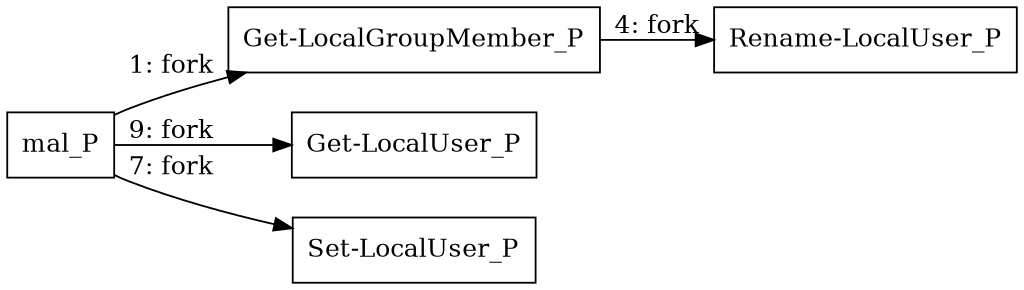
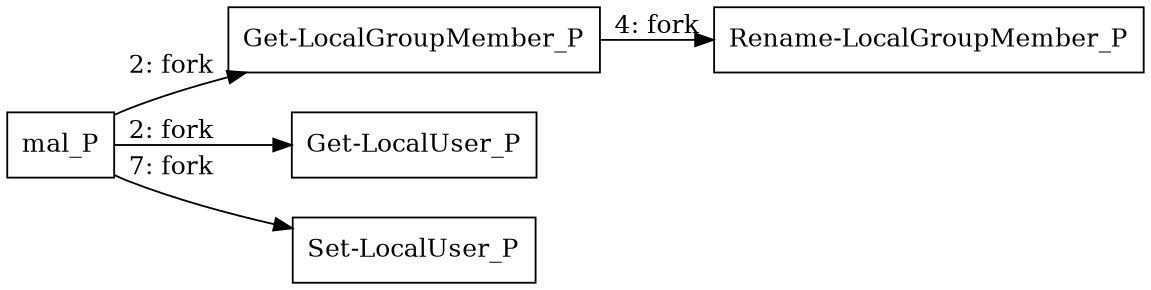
(865, 40) -> (929, 40)
(171, 66) -> (171, 66)
(171, 131) -> (171, 131)
